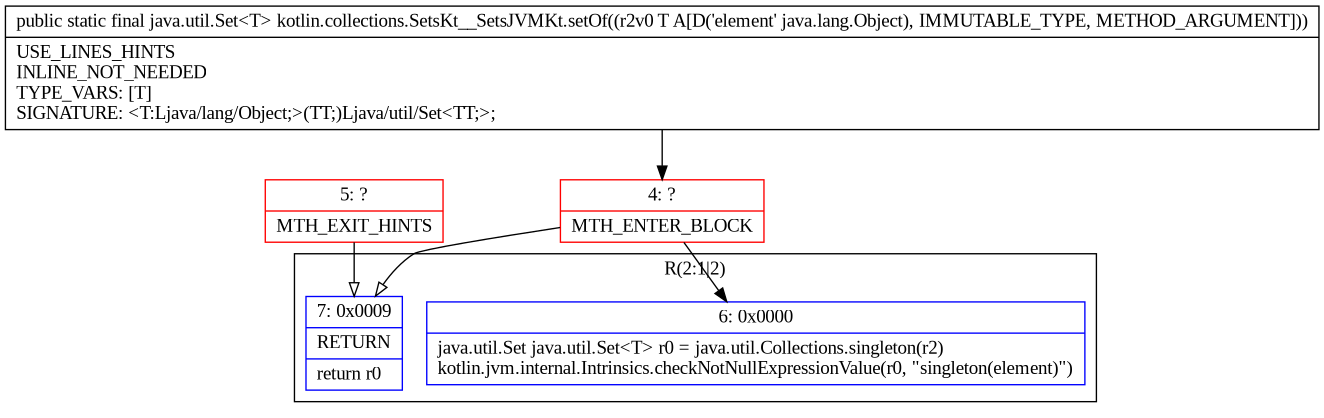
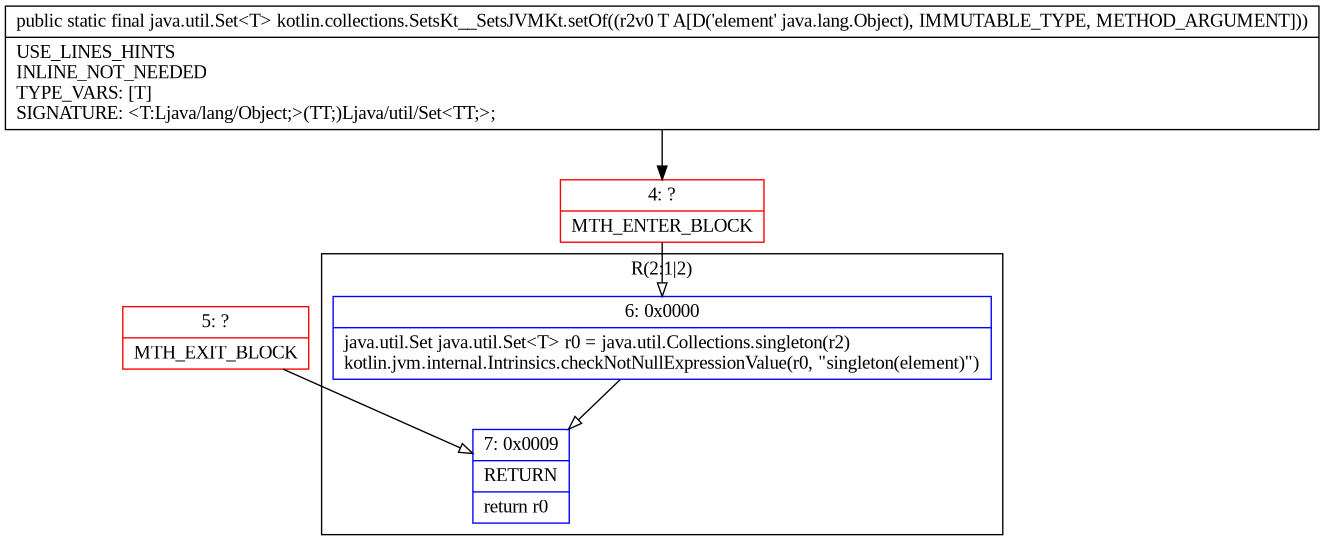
(354, 226) -> (216, 353)
(465, 243) -> (599, 400)
(701, 267) -> (662, 262)
